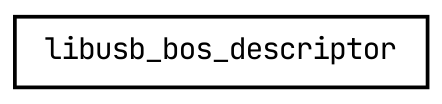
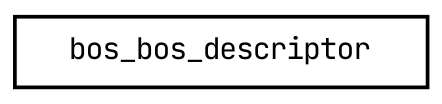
(221, 52) -> (221, 52)
